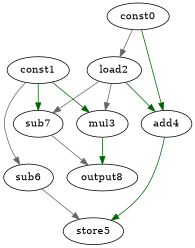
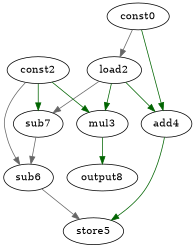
(38, 70) -> (38, 70)
(109, 93) -> (109, 93)
(67, 148) -> (34, 147)
